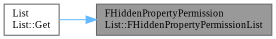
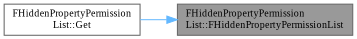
(32, 20) -> (72, 20)
